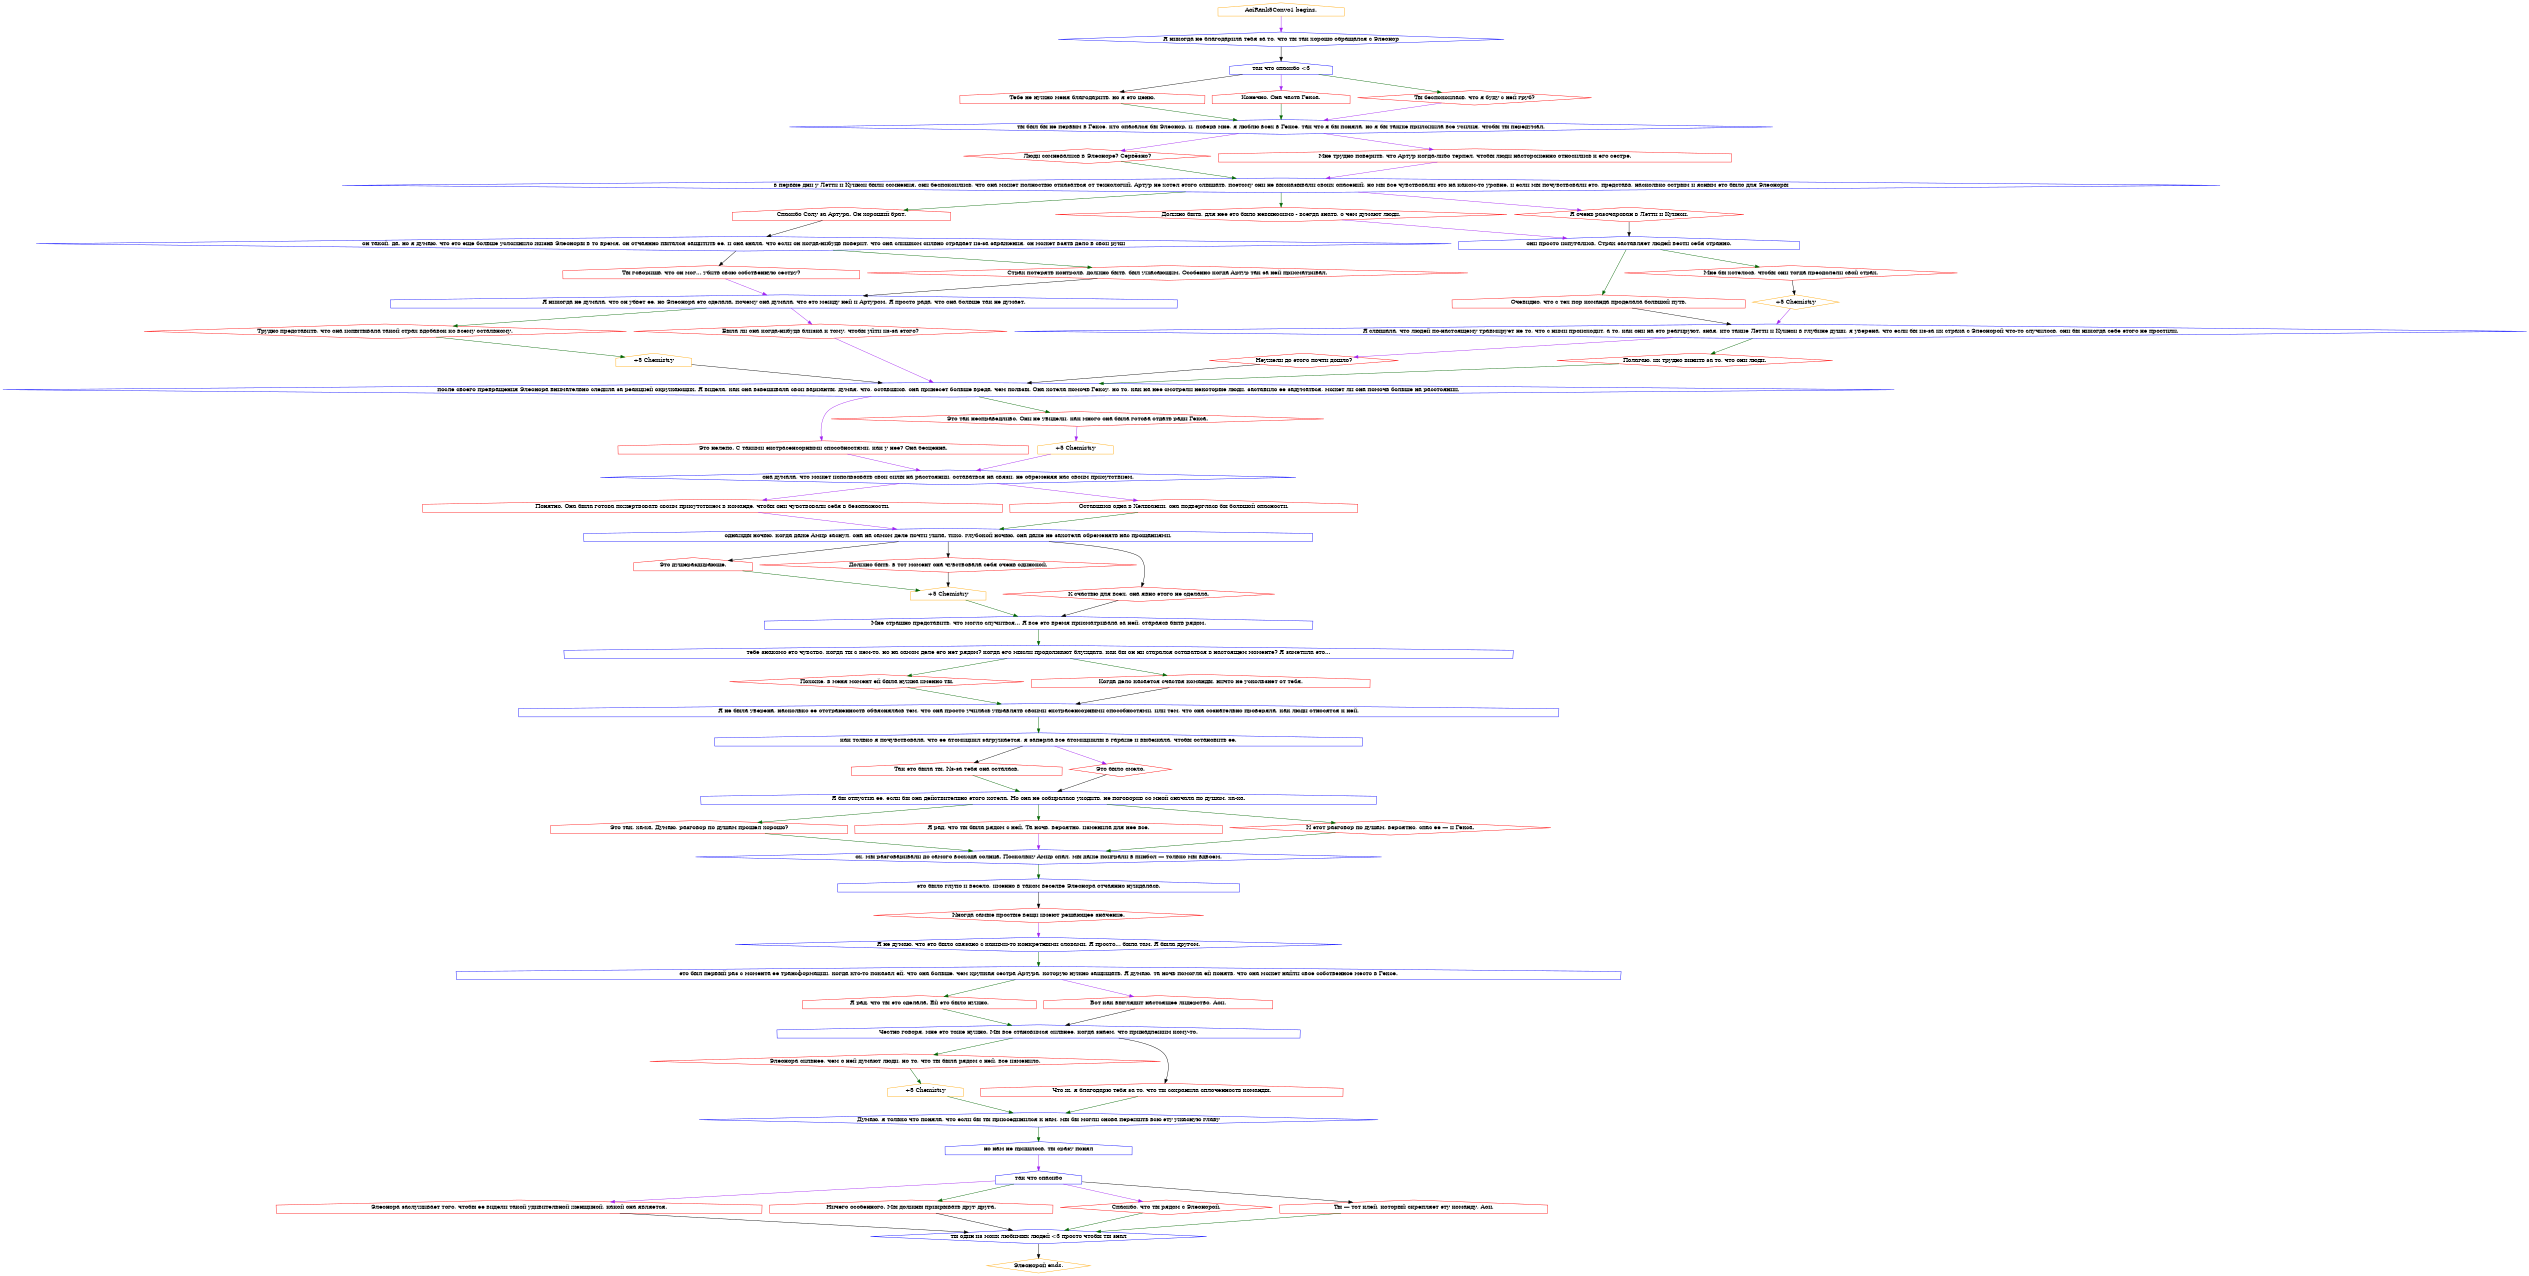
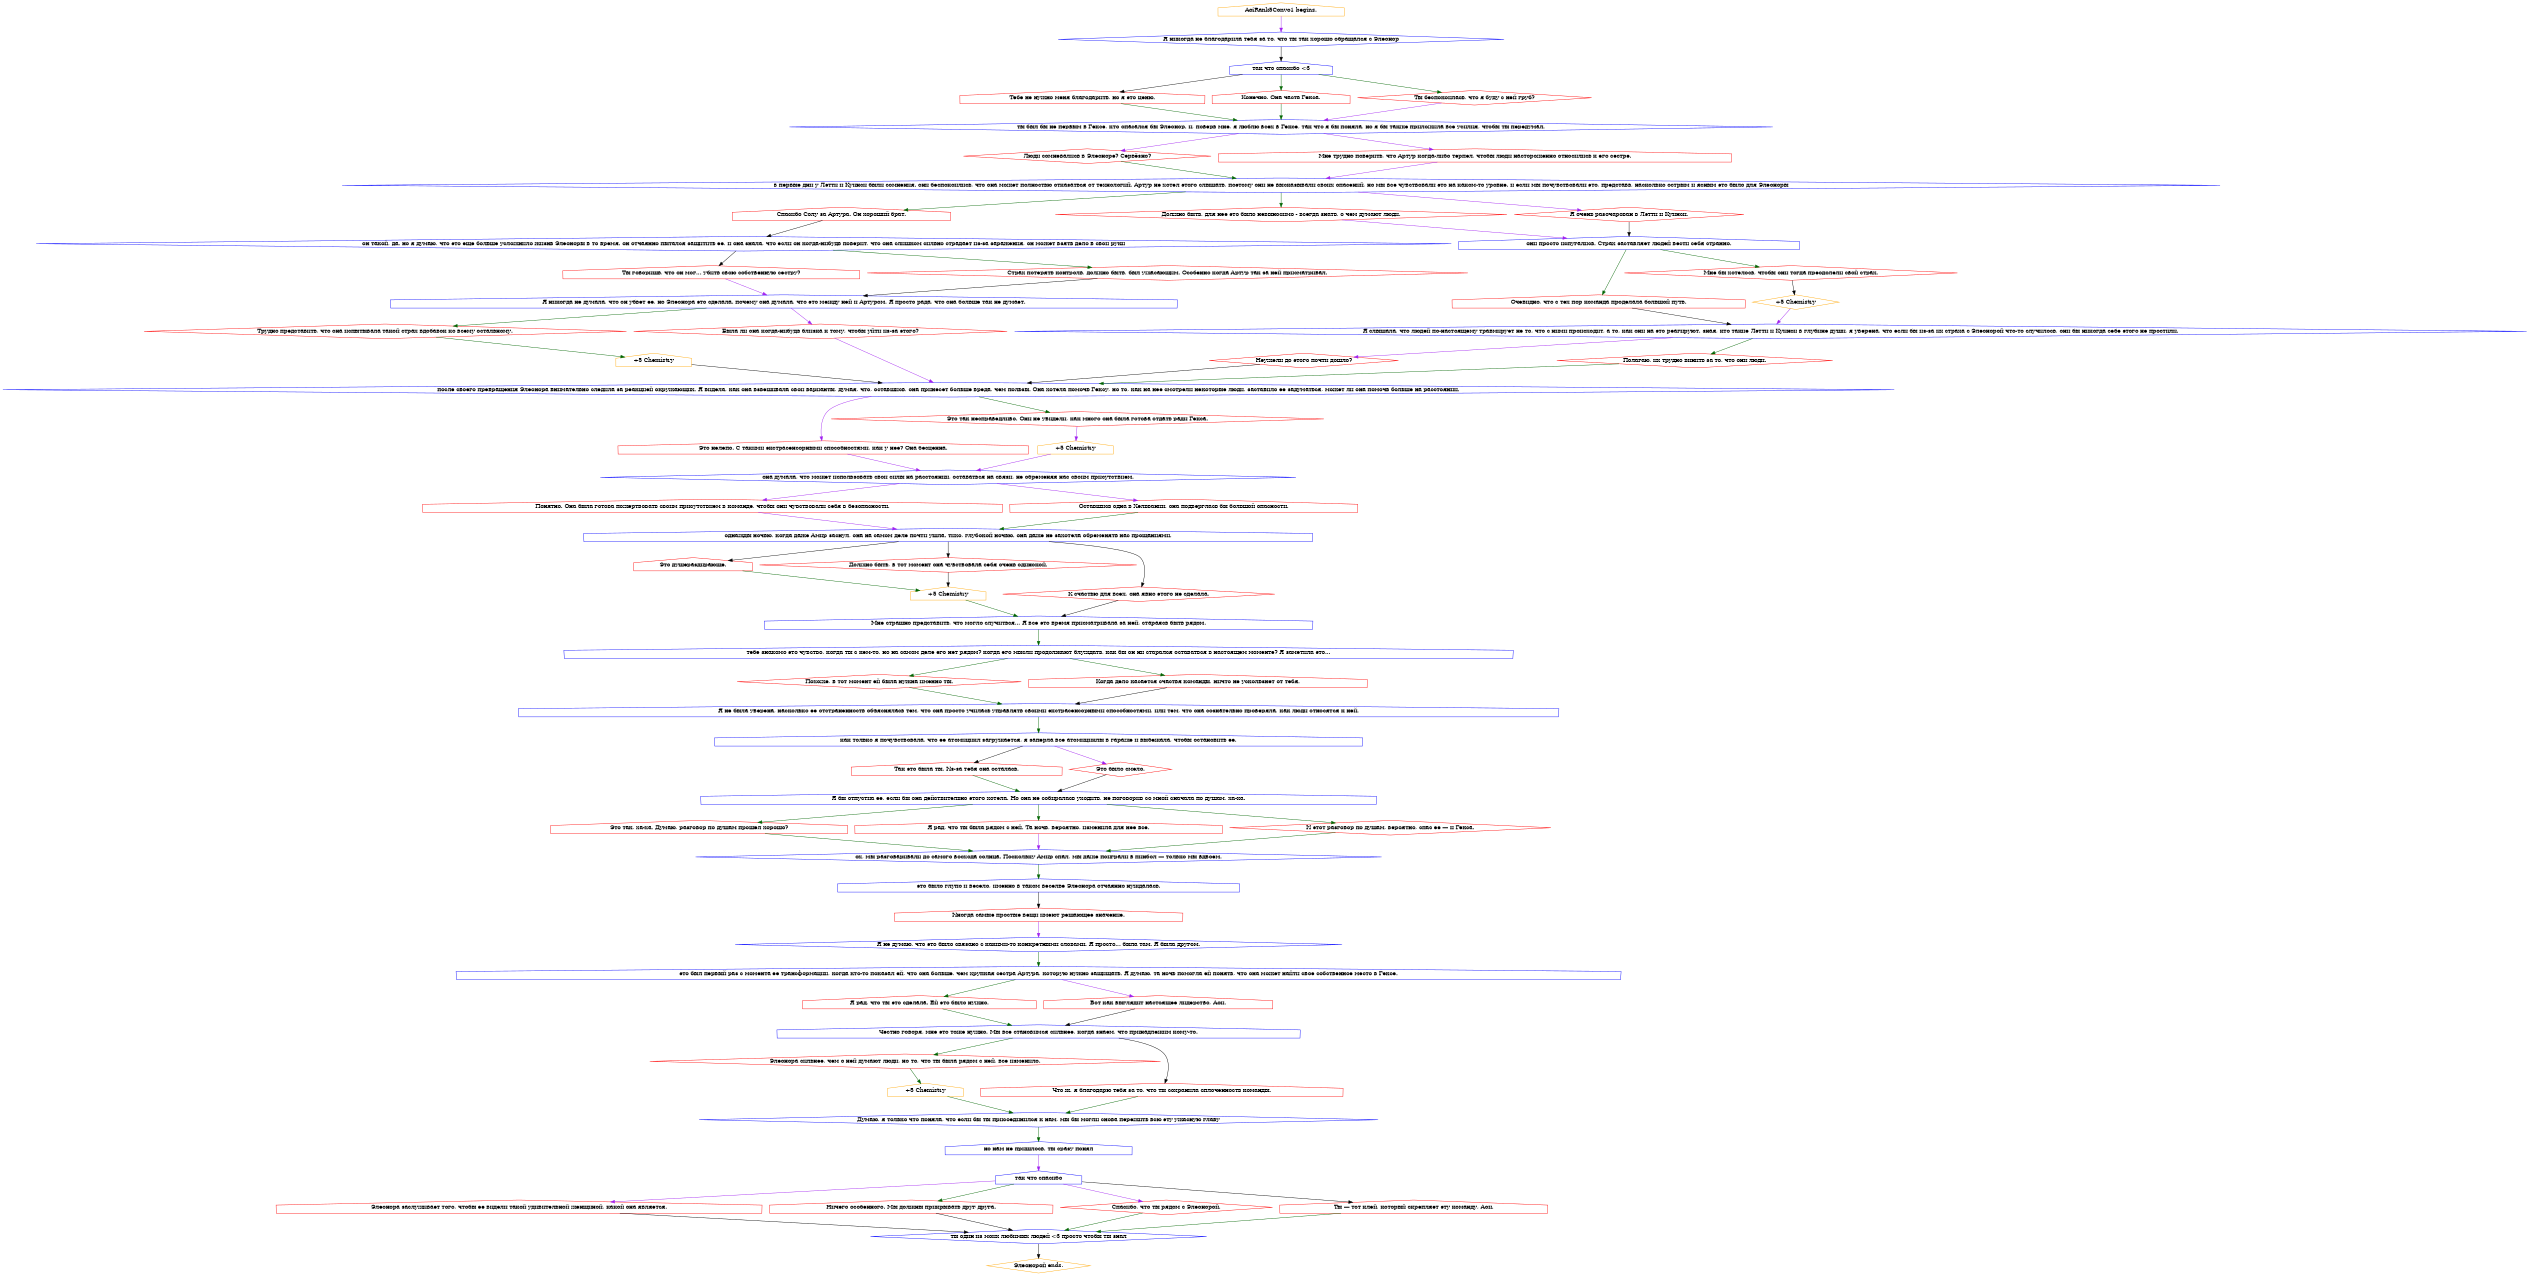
(1281, 80) -> (1281, 80)
(877, 682) -> (879, 682)
(1039, 915) -> (1039, 915)
